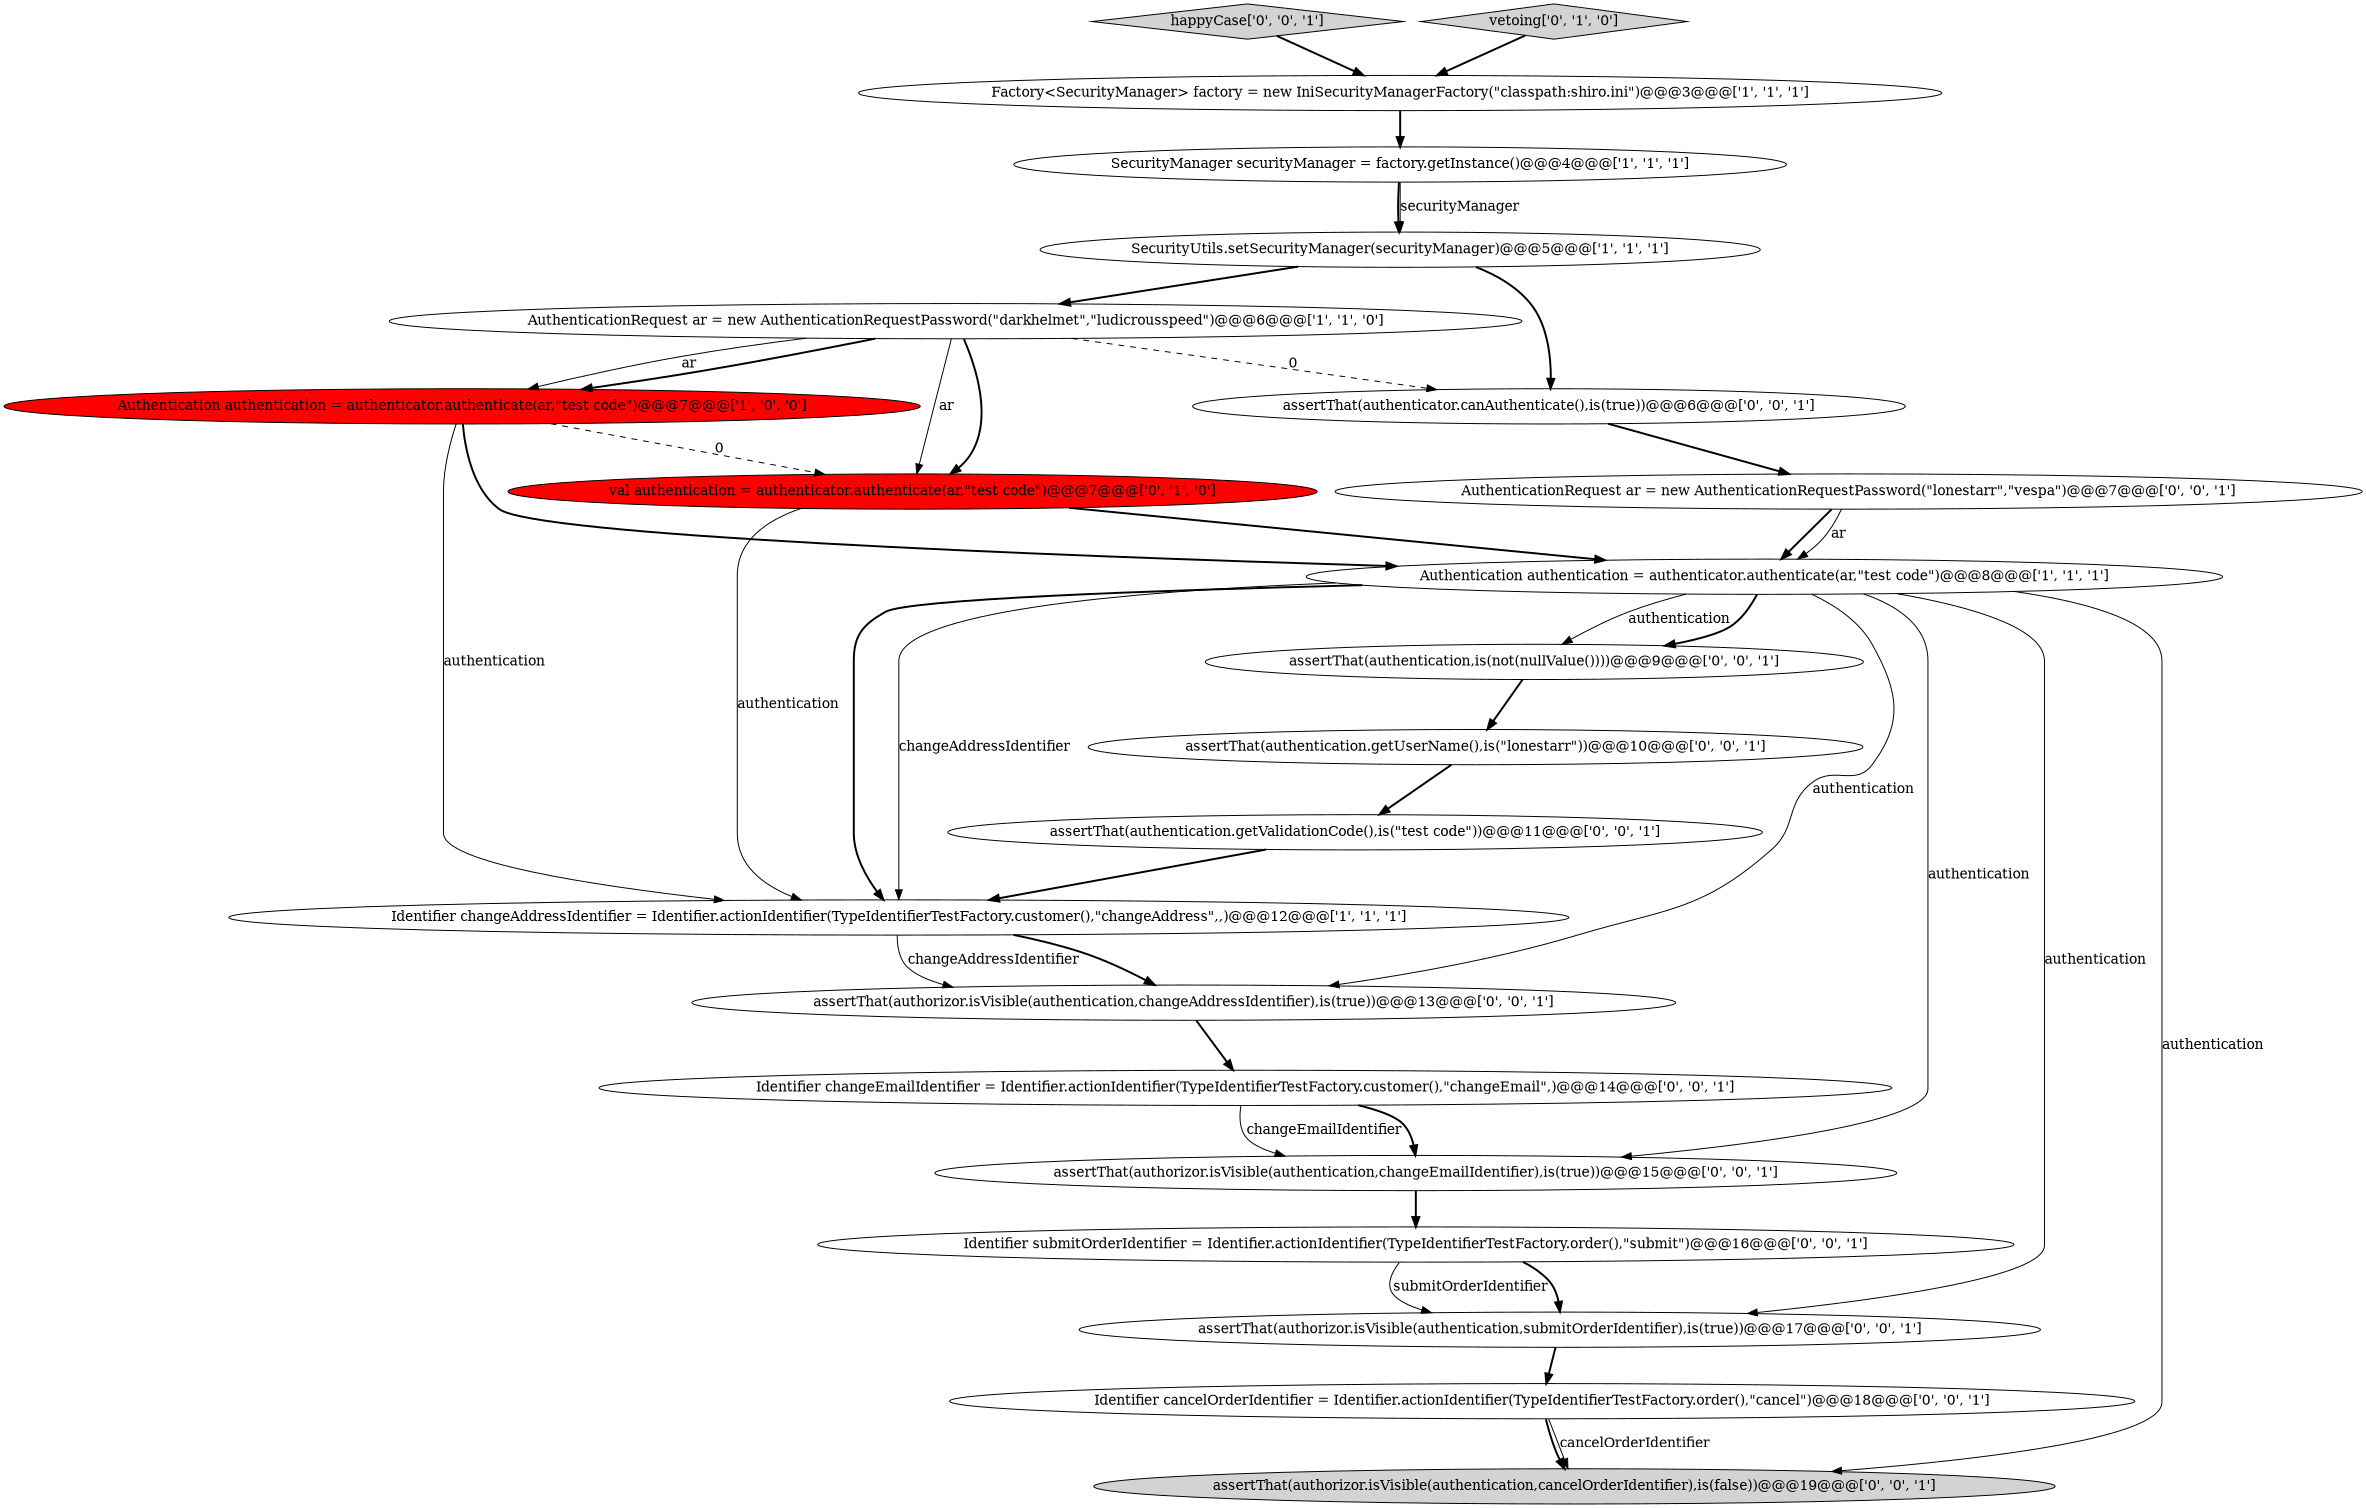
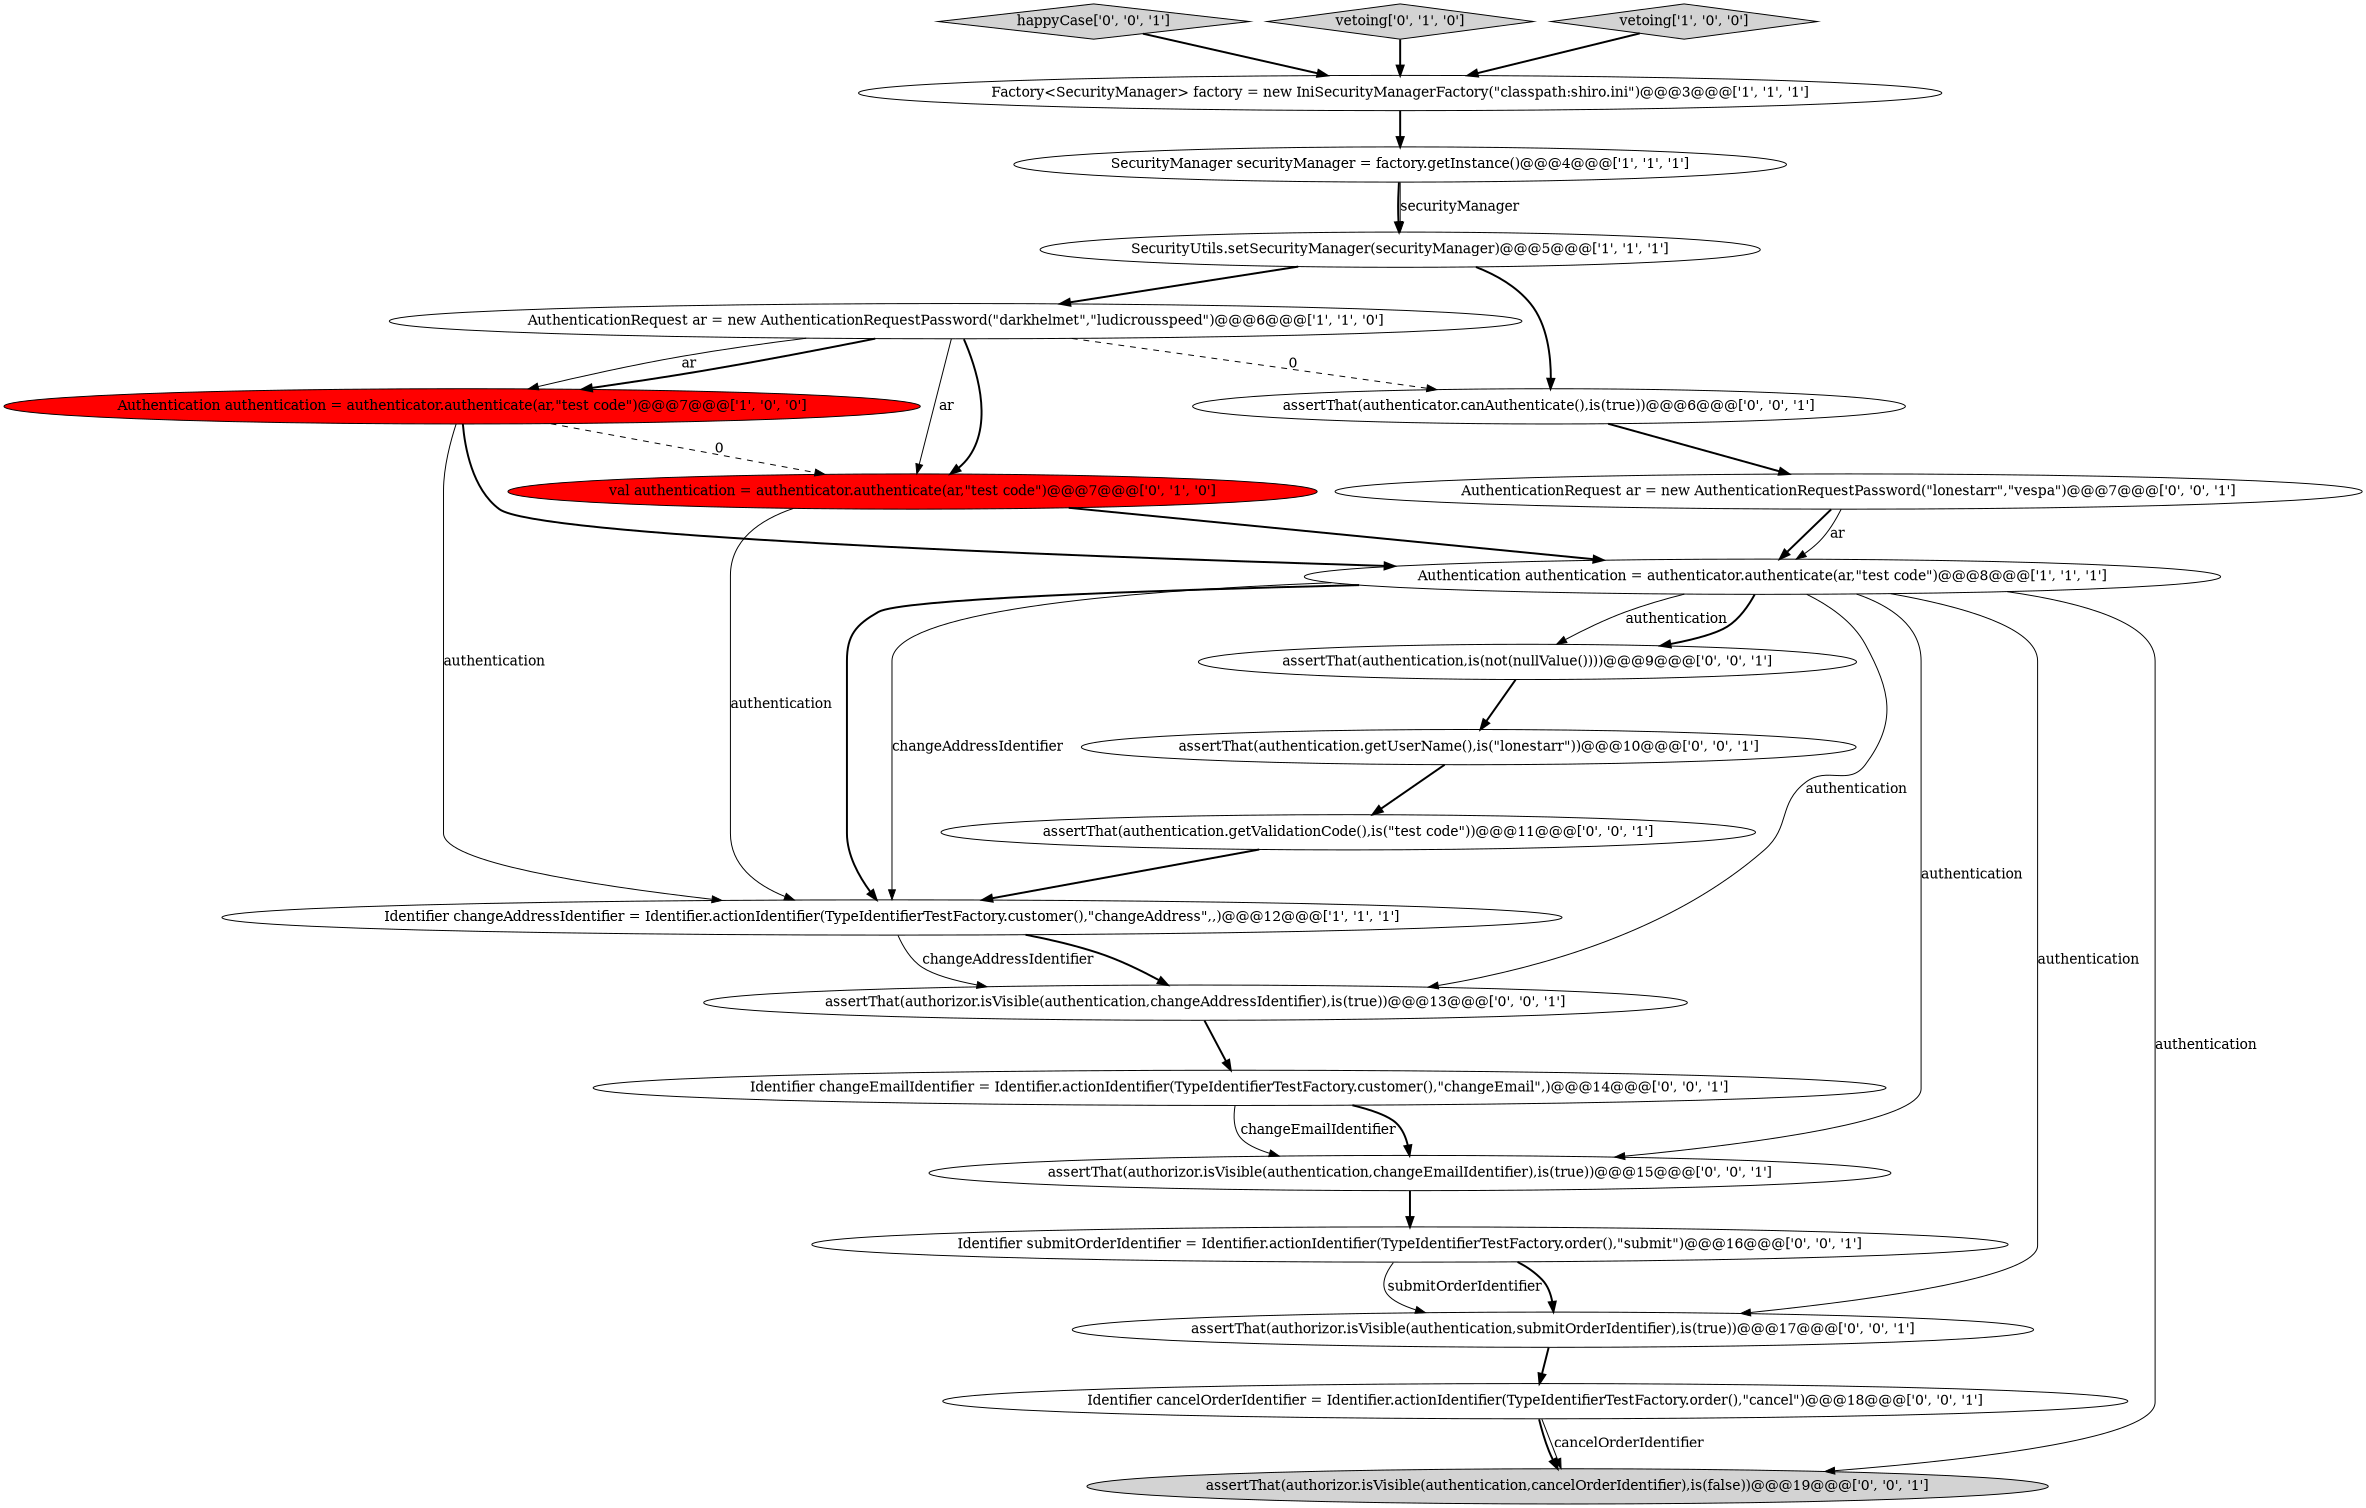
none -> (1684, 22)
